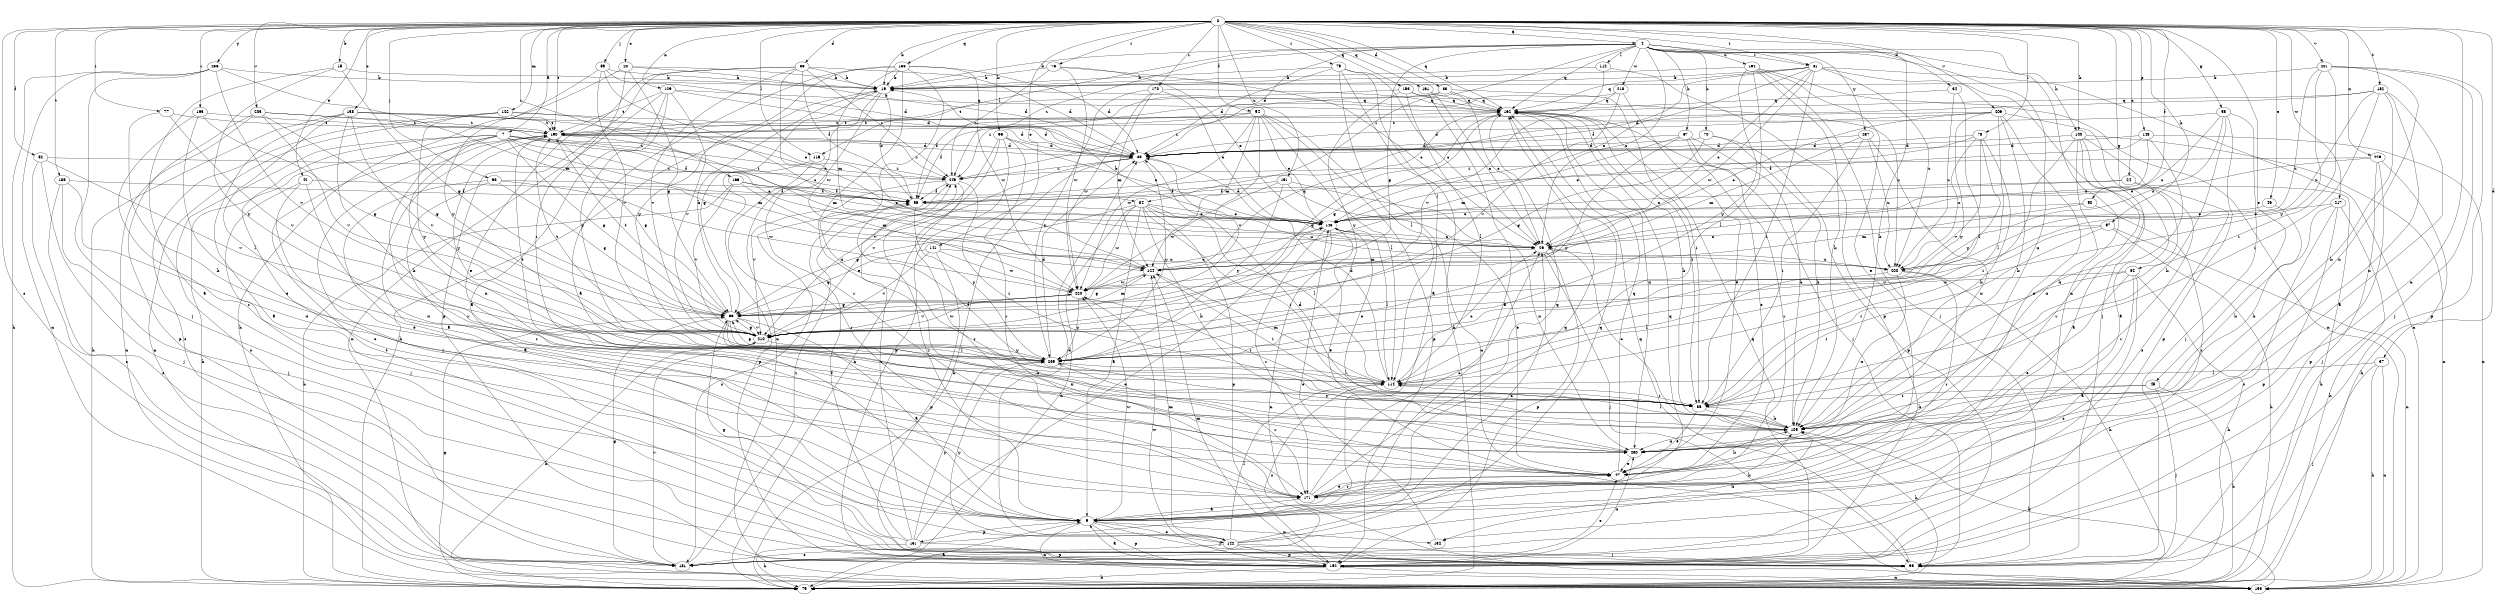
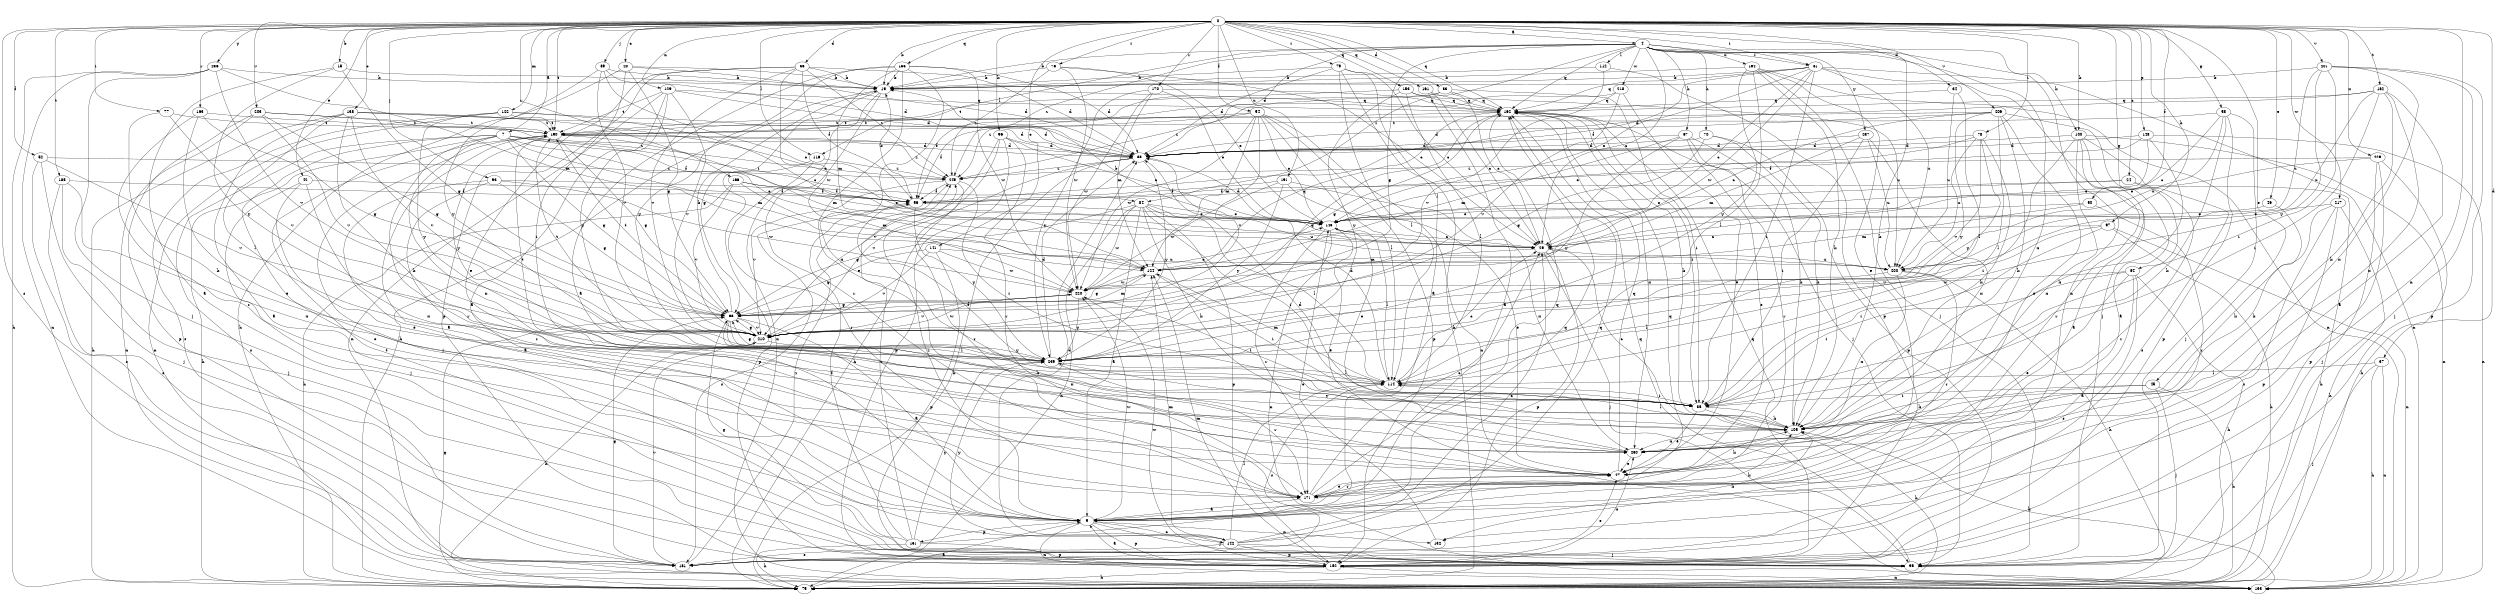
(1129, 377) -> none
